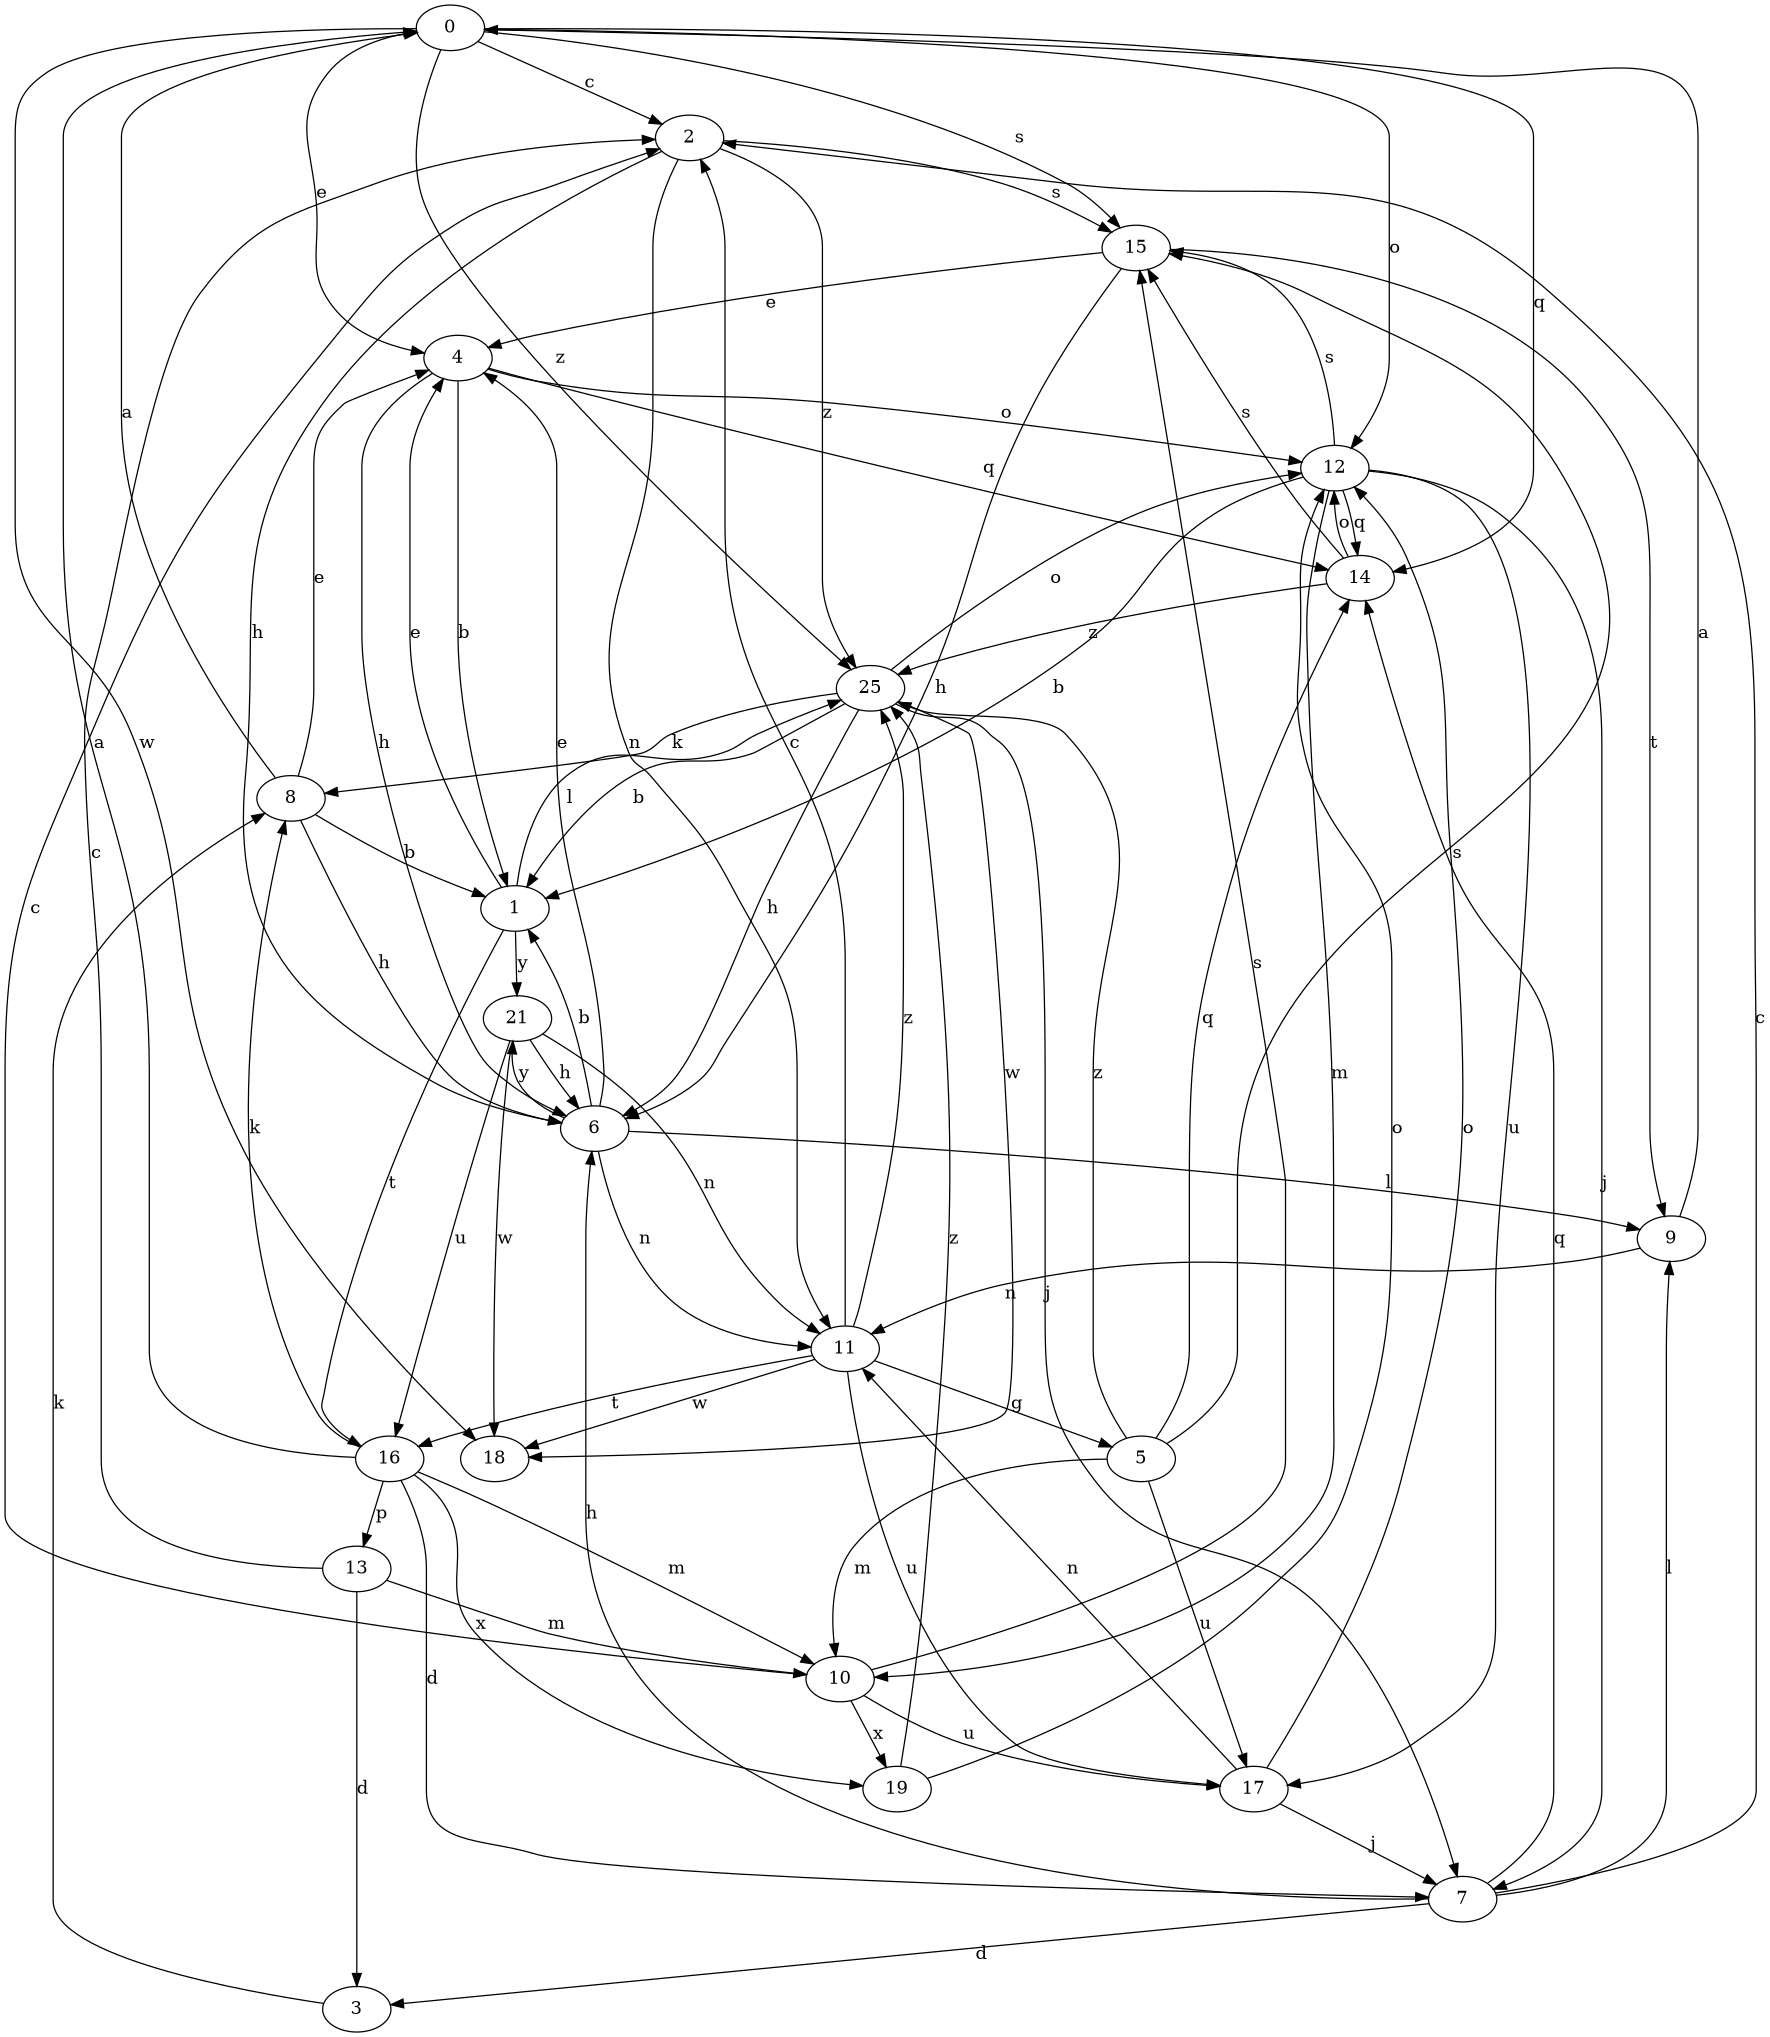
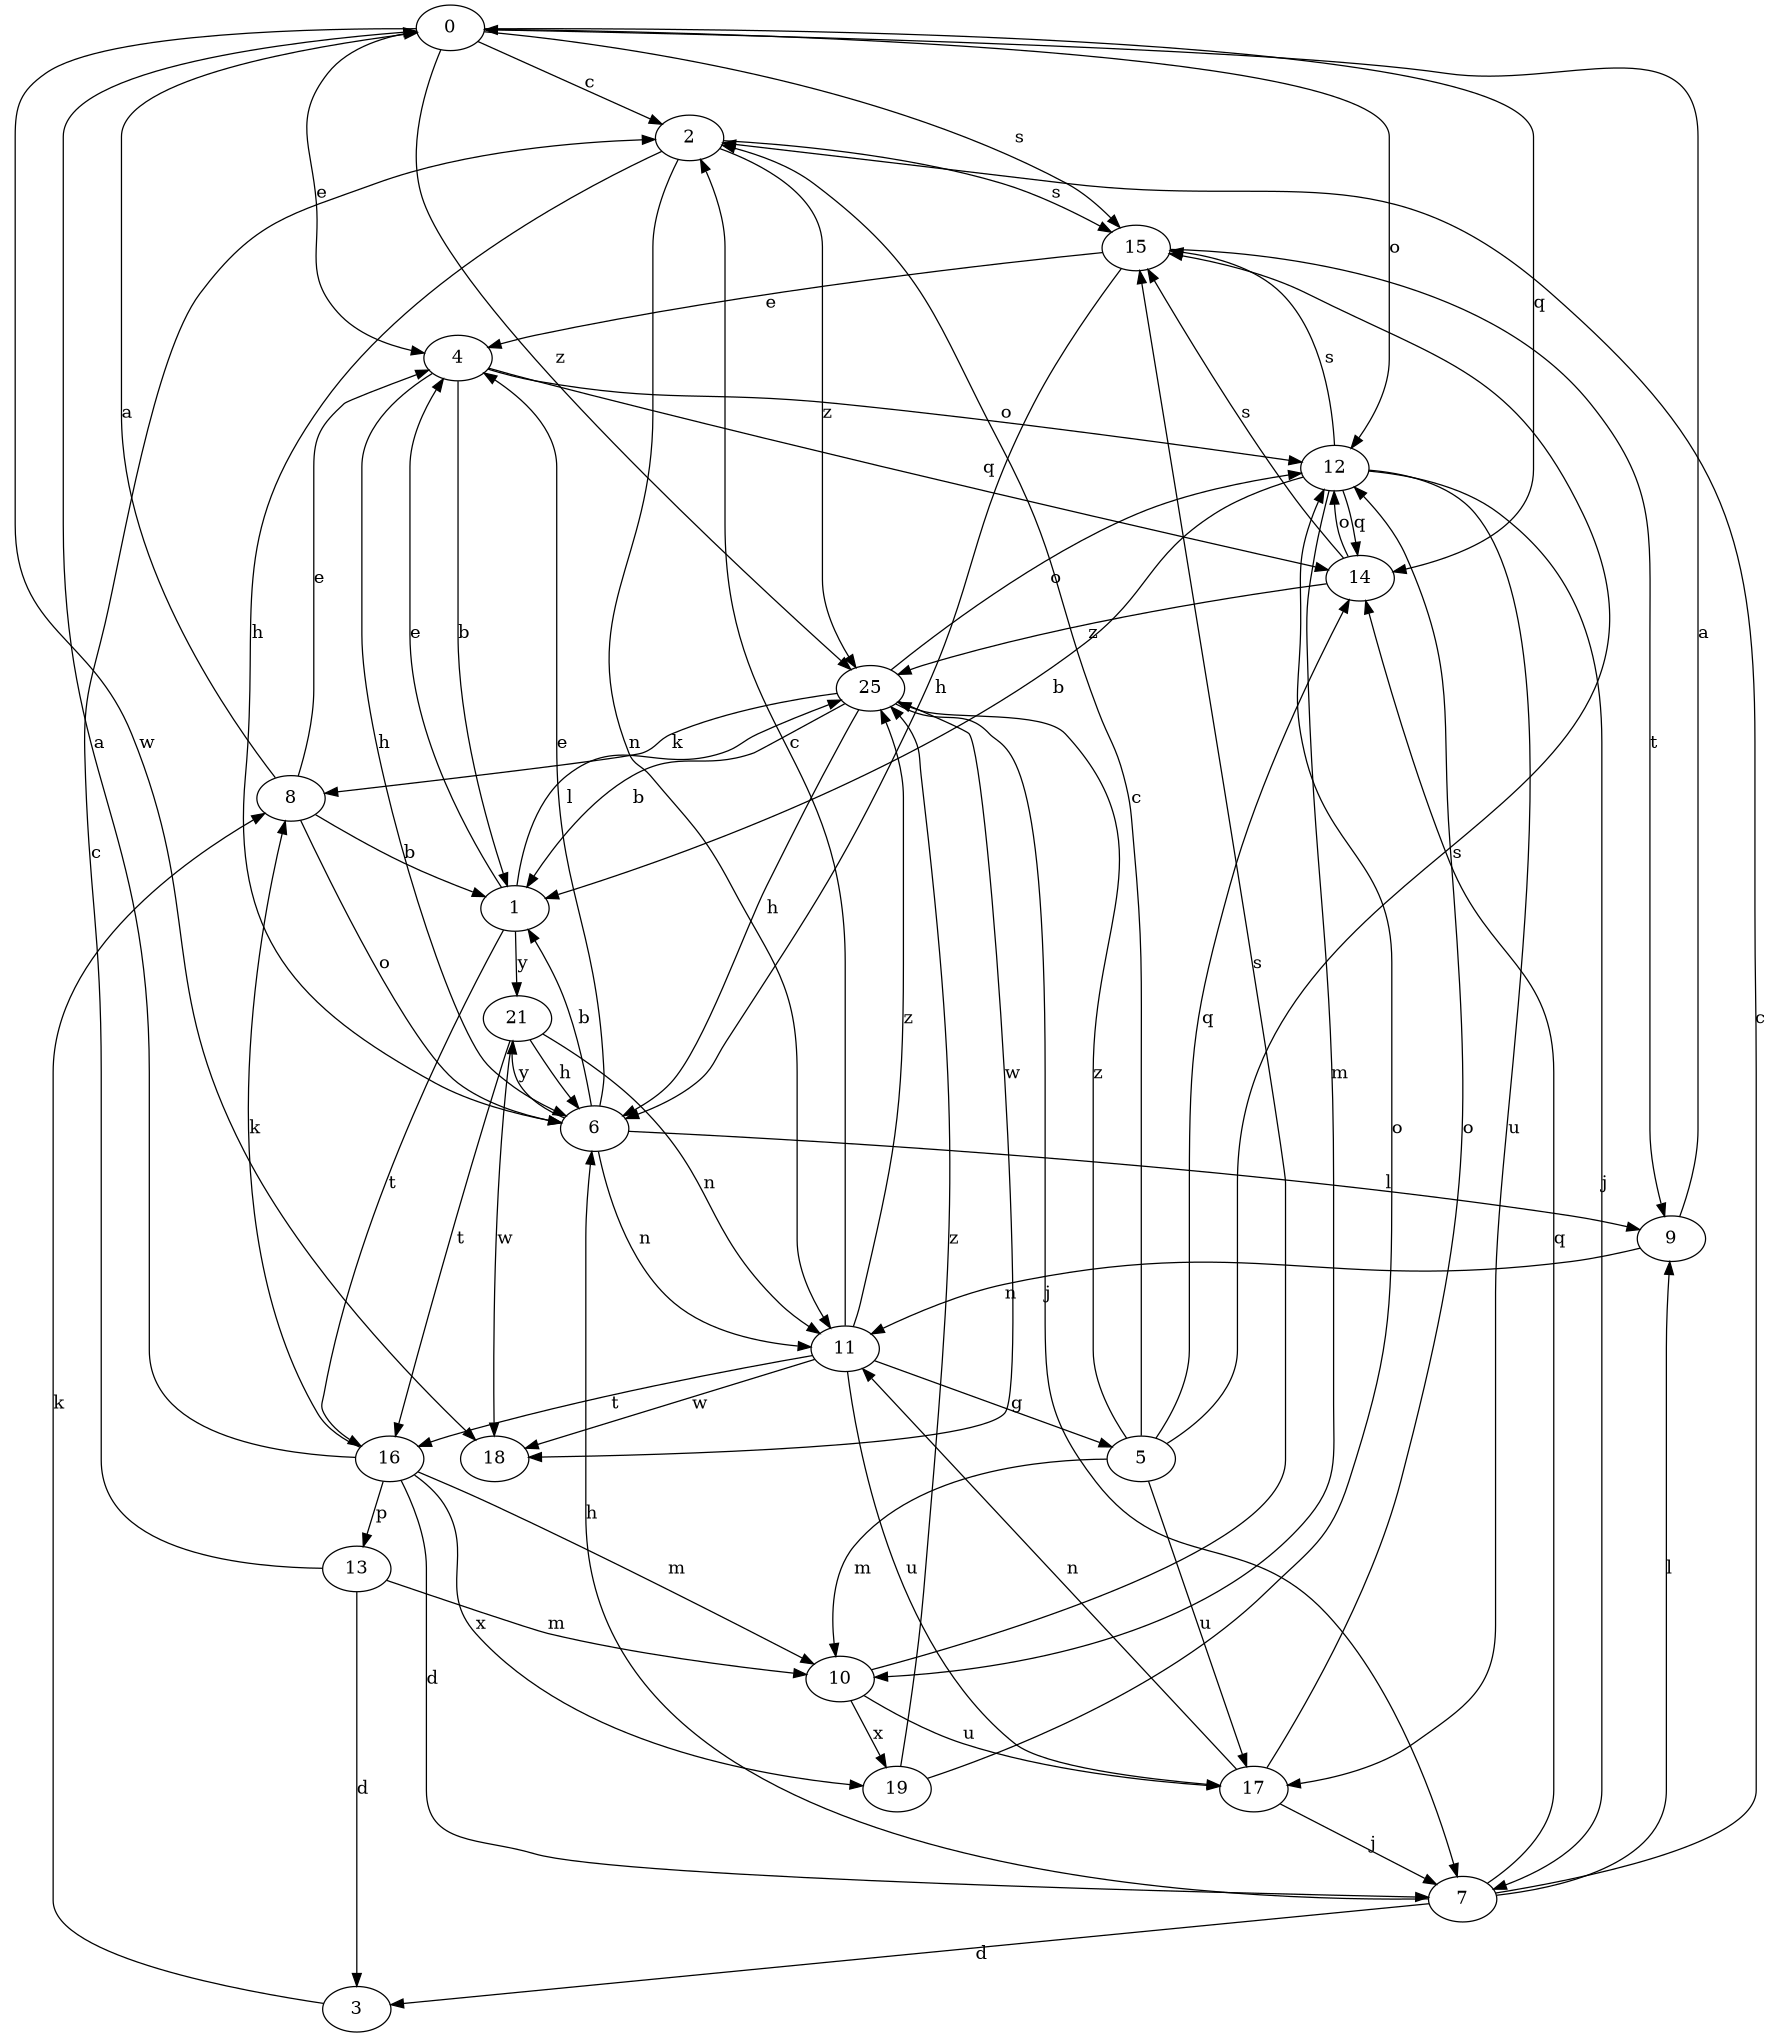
(385, 964) -> (385, 964)
(5, 1111) -> (1105, 727)
(461, 1239) -> (461, 1239)
